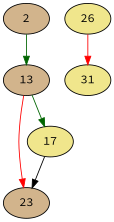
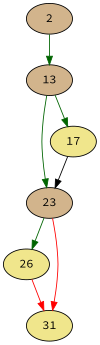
(19, 137) -> (42, 137)
none -> (40, 229)
none -> (58, 260)
